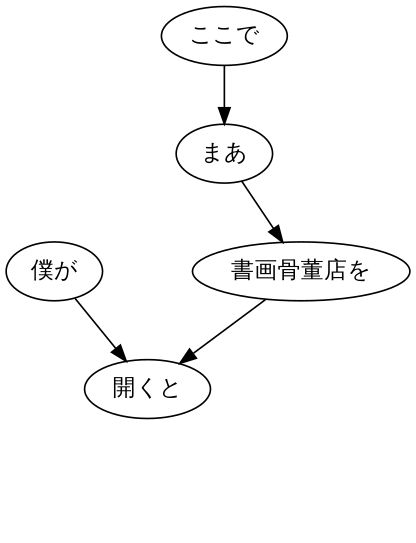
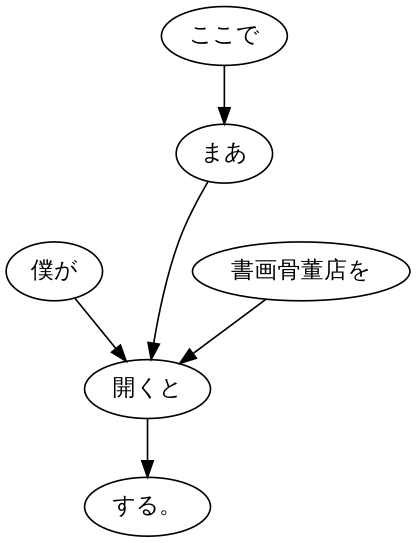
(258, 205) -> (173, 260)
none -> (148, 507)
